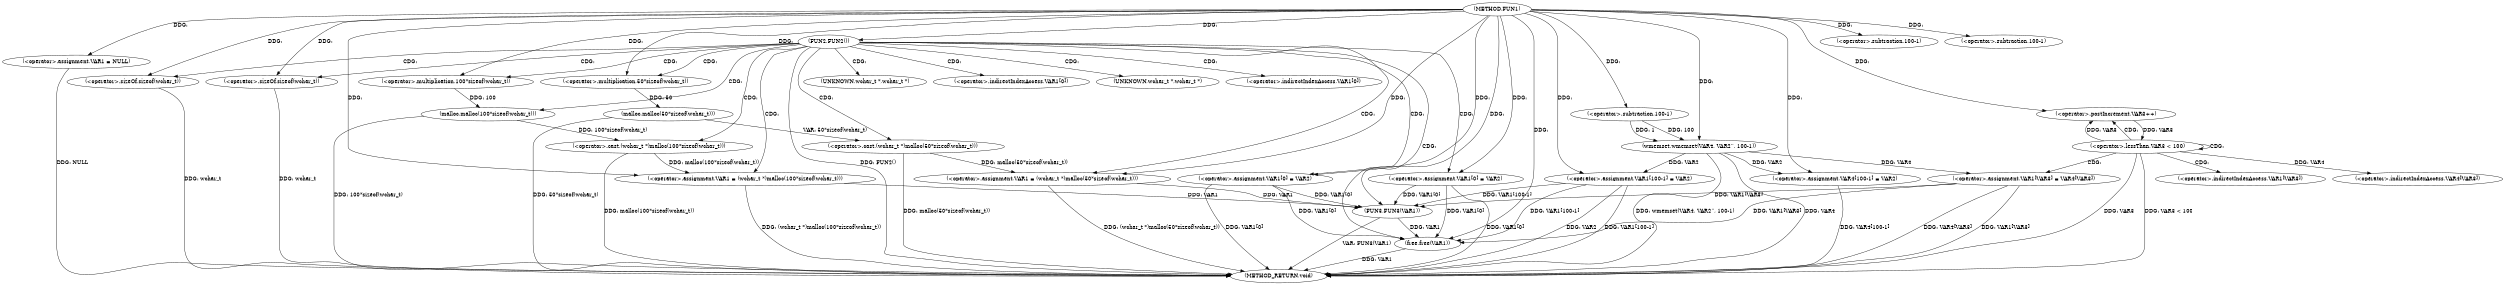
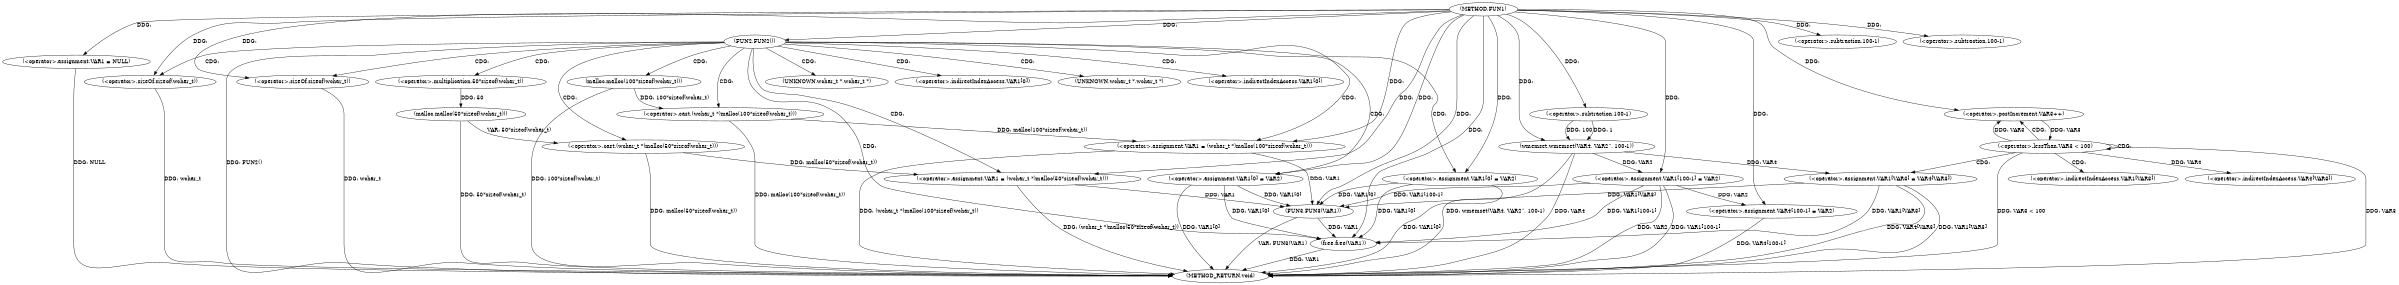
(1037, 19) -> none
(446, 82) -> none
(1751, 165) -> (1709, 196)
